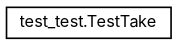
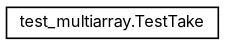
(89, 23) -> (112, 23)
